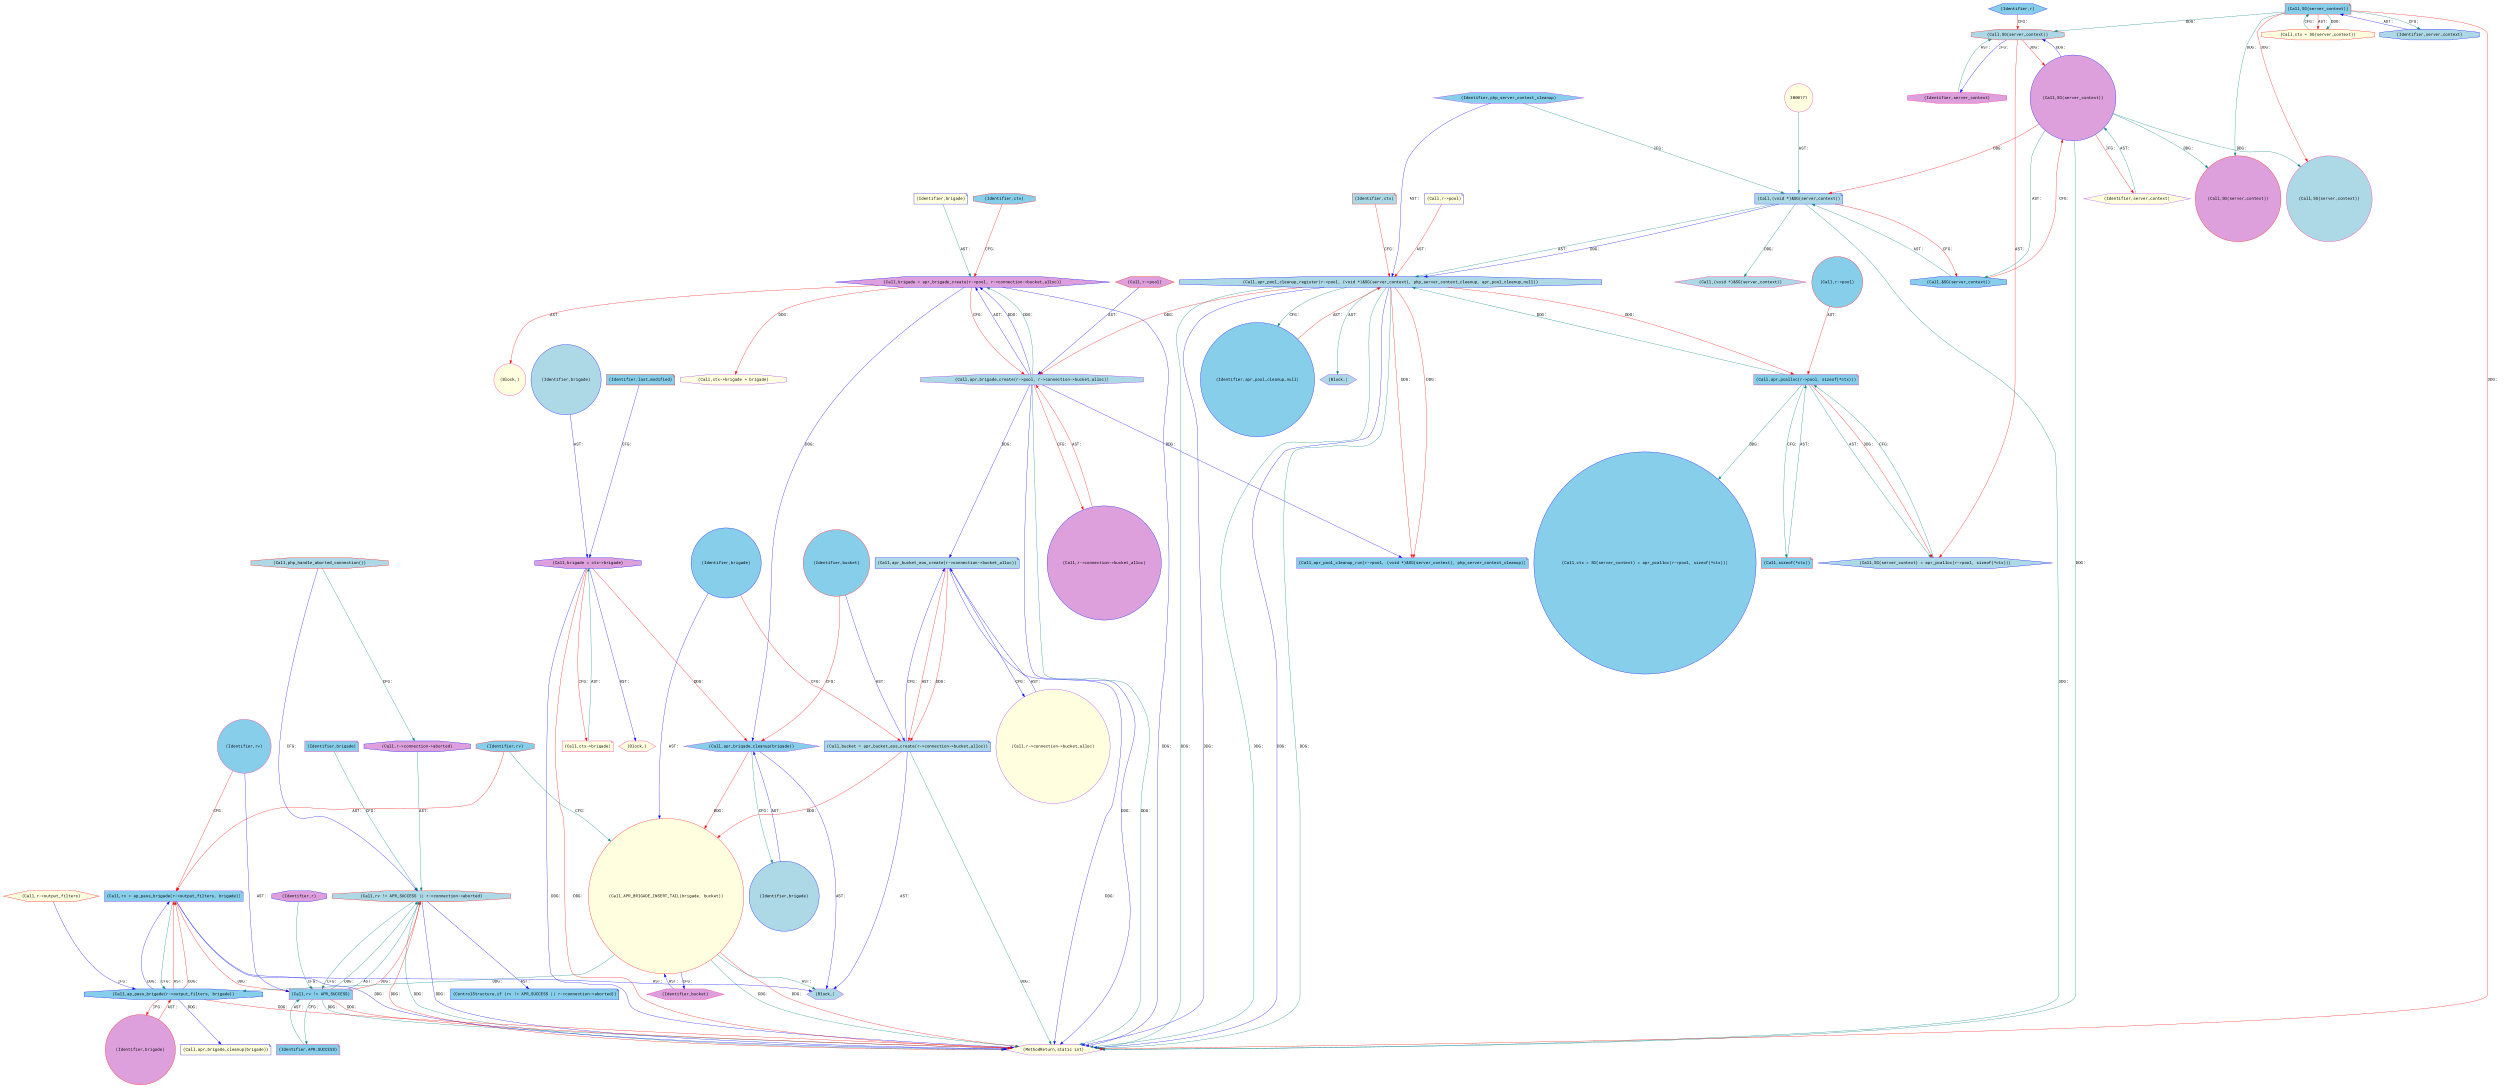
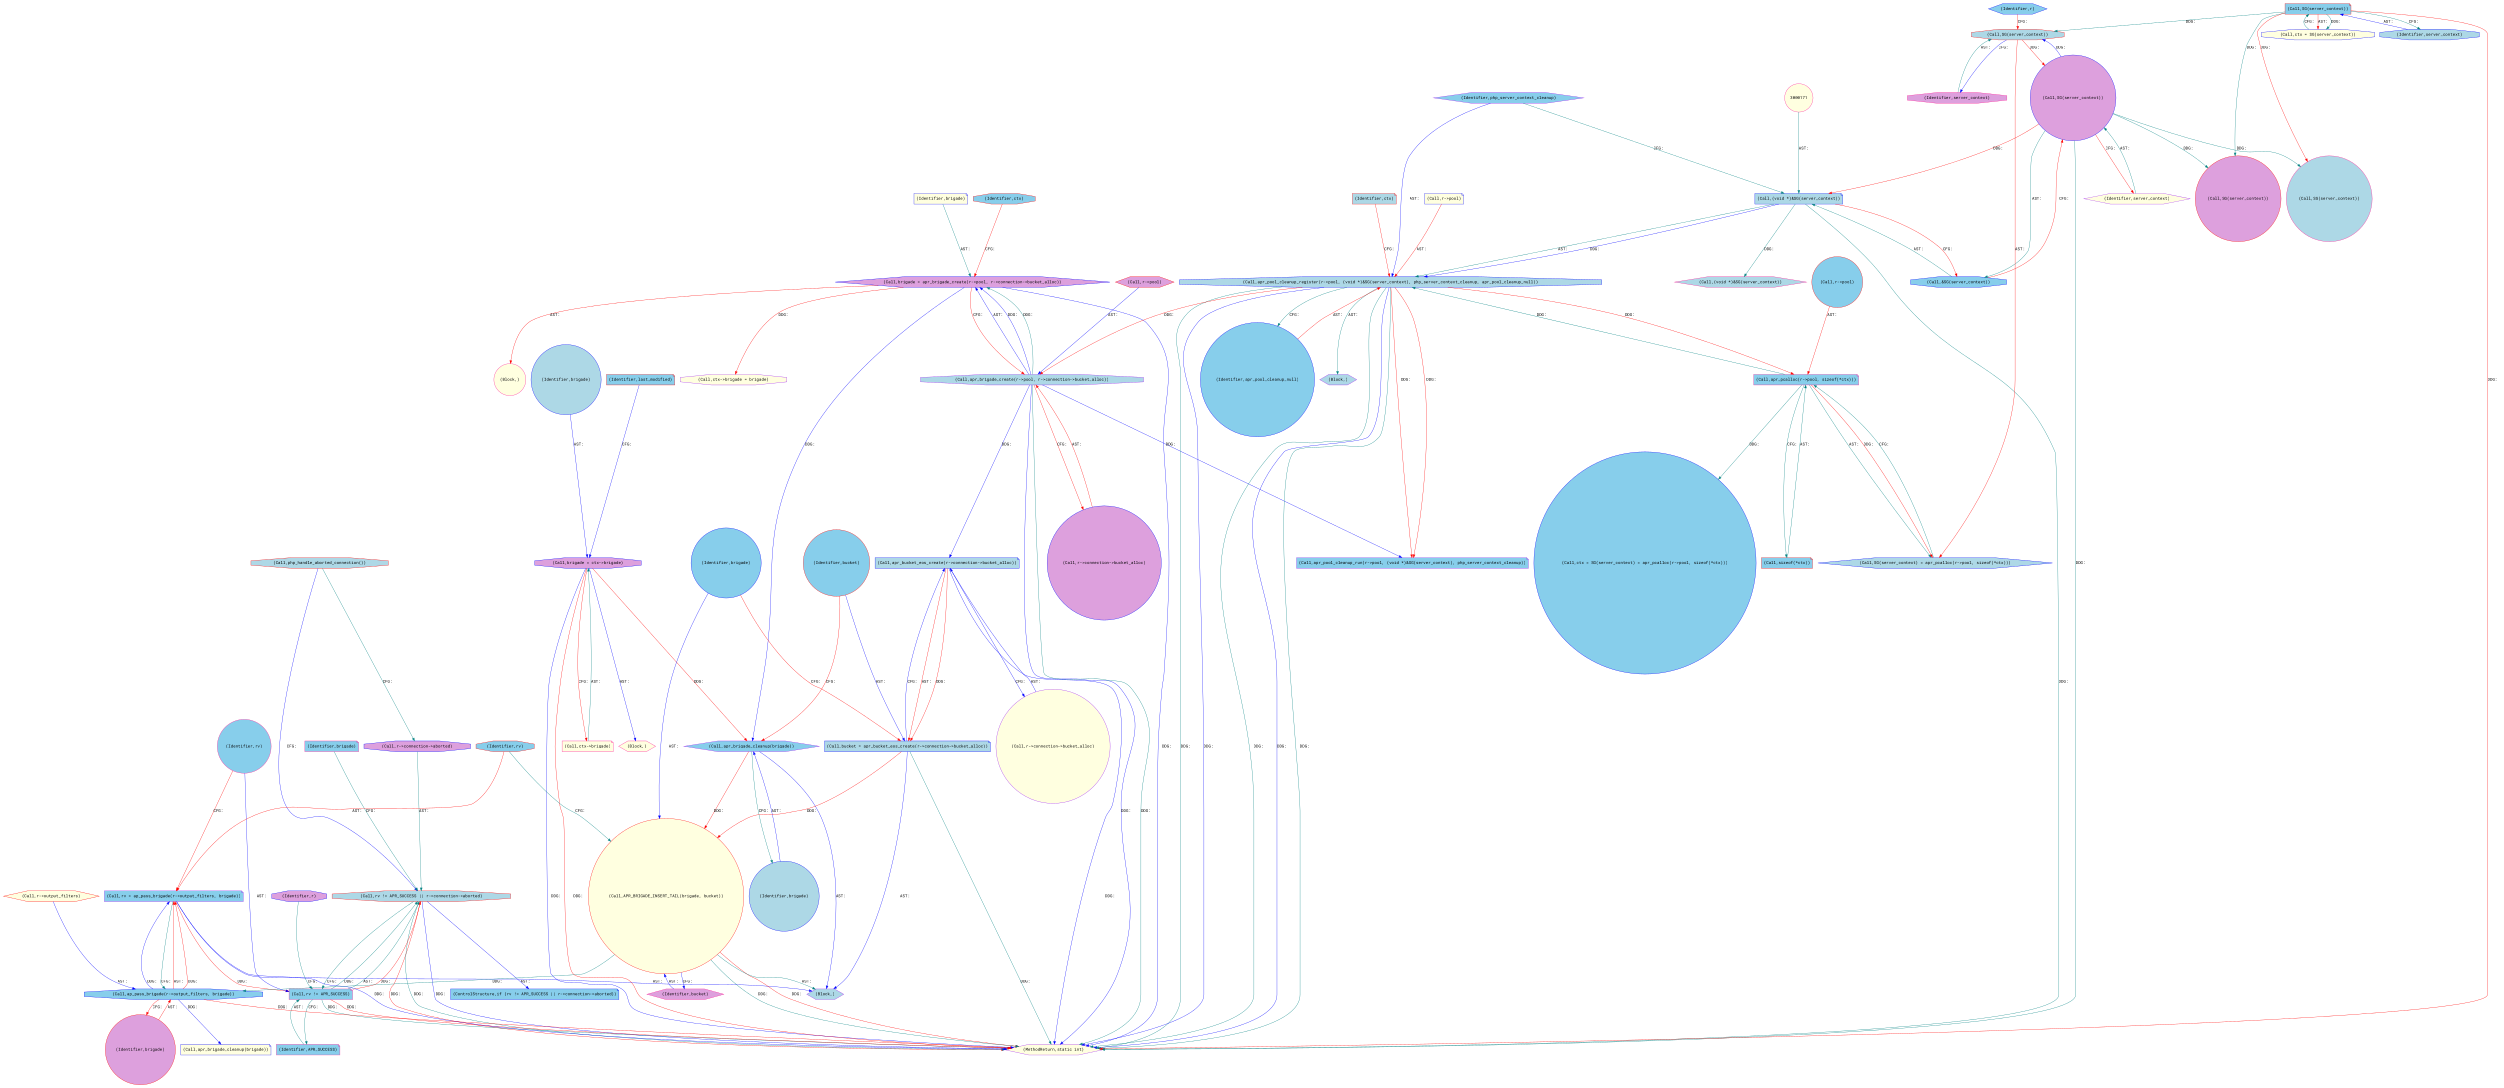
(2318, 35) -> (2318, 35)
(124, 981) -> (124, 981)
